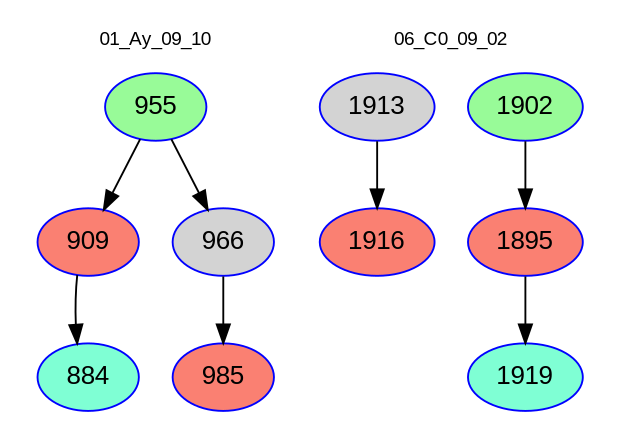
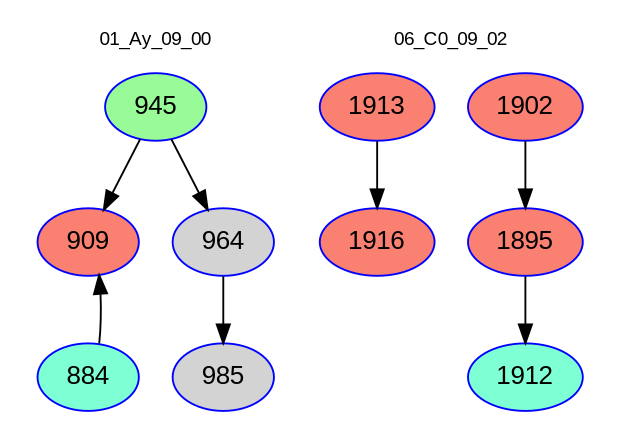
(156, 40) -> (156, 40)
(156, 107) -> (156, 107)
(377, 107) -> (377, 107)
(525, 107) -> (525, 107)
(223, 242) -> (223, 242)
(76, 300) -> (101, 319)
(223, 377) -> (223, 377)
(525, 377) -> (525, 377)
